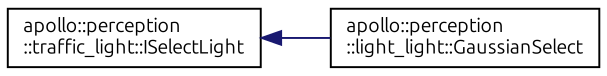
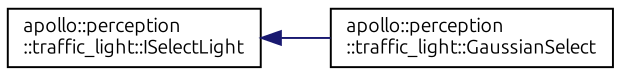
(465, 38) -> (472, 38)
